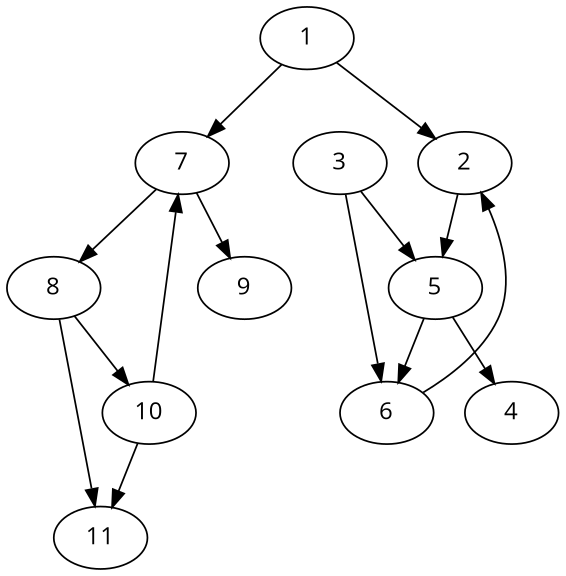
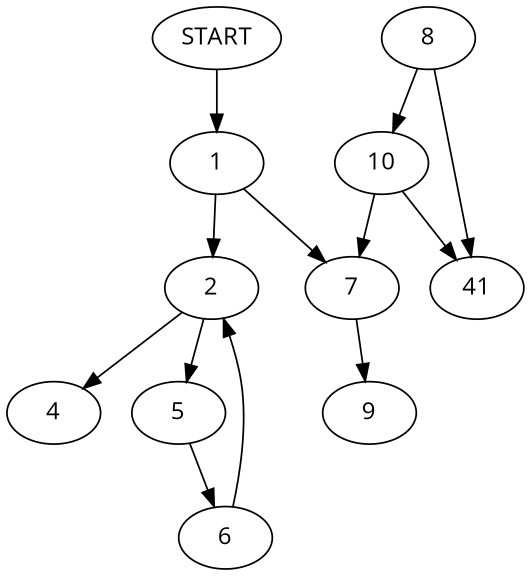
none -> (217, 38)
(340, 163) -> none
(124, 219) -> none
(468, 342) -> (140, 345)
(101, 538) -> (477, 288)
